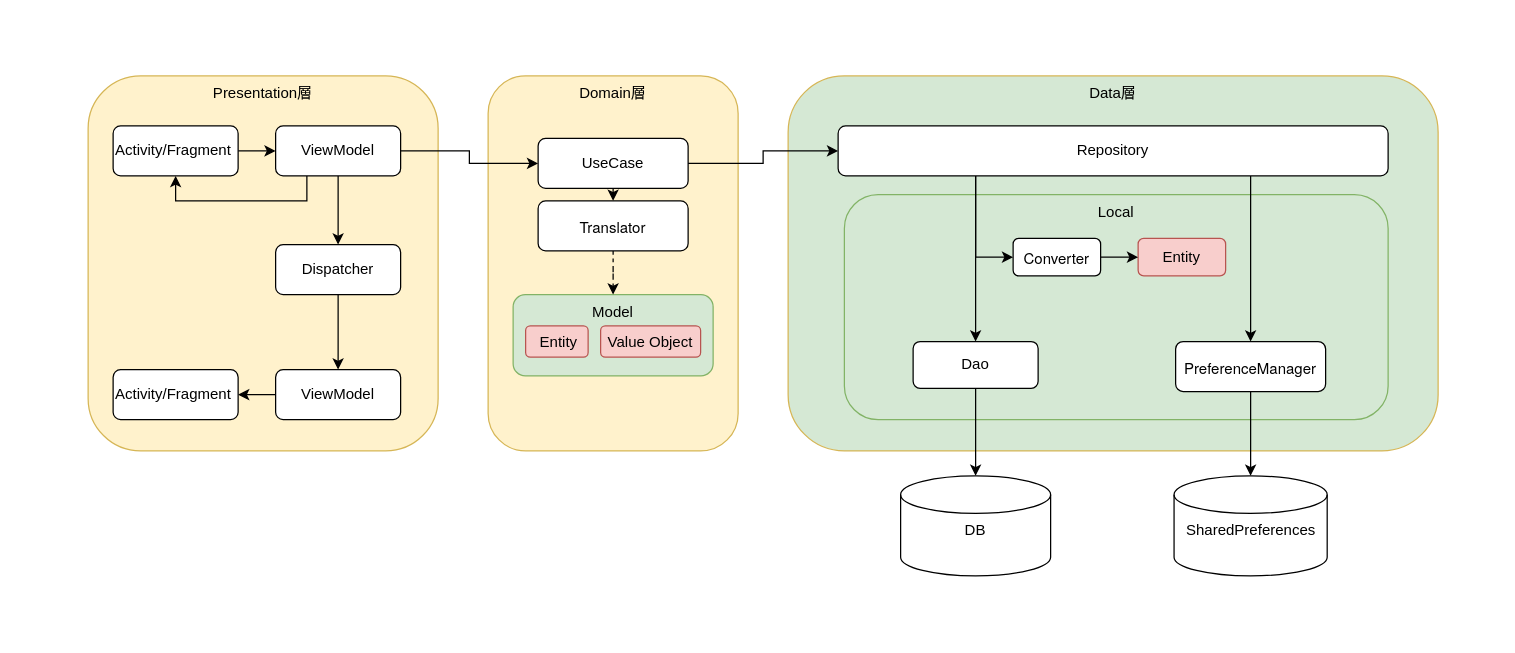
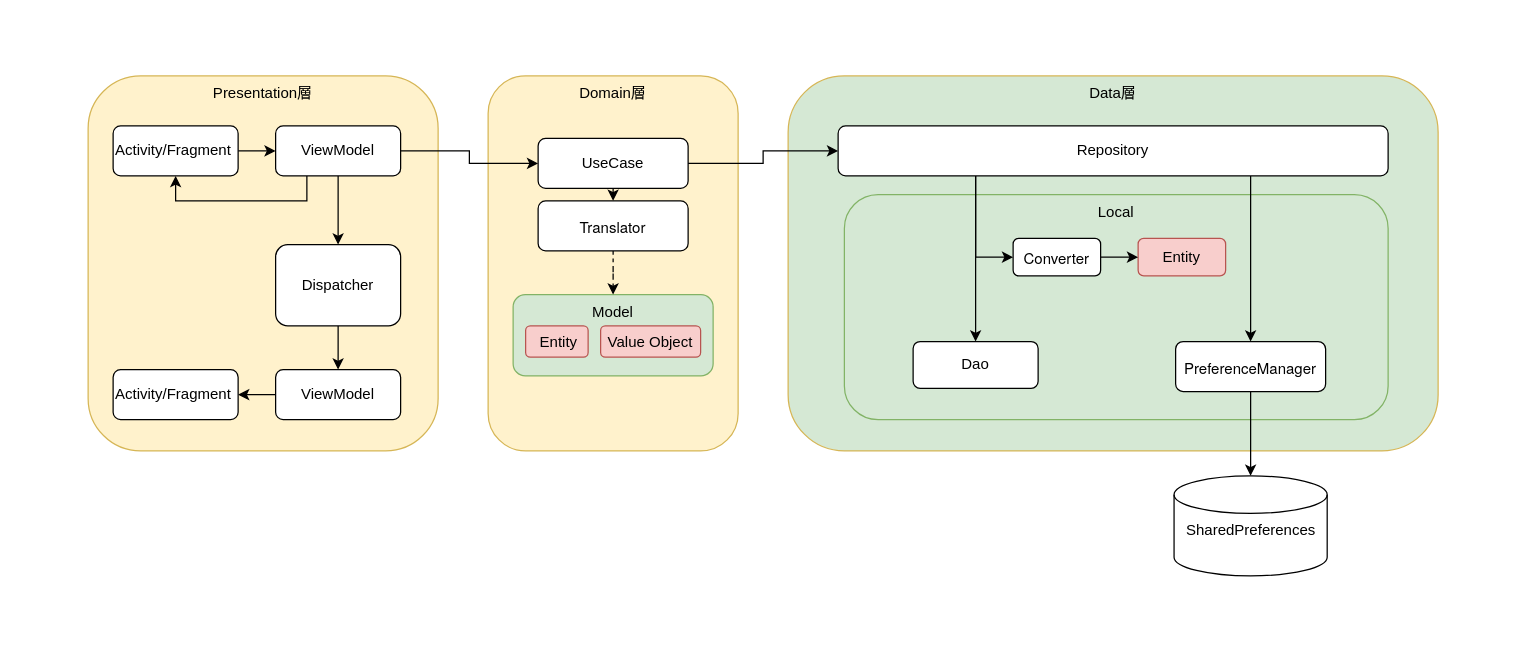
(338, 269) -> (338, 285)
(976, 427) -> none
(976, 526) -> none
